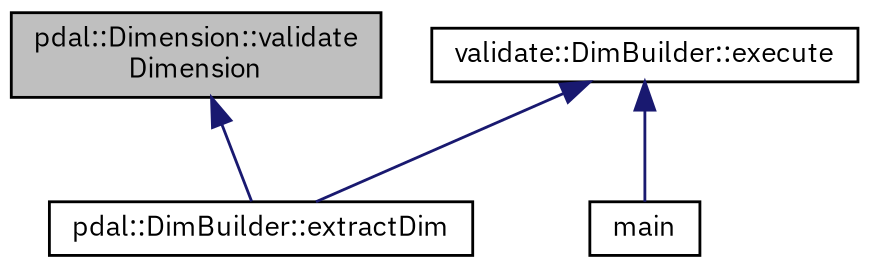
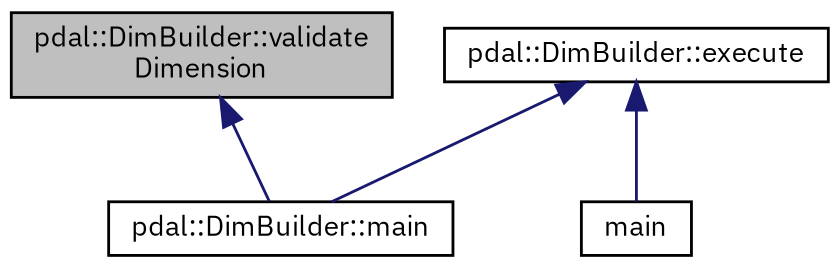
(196, 55) -> (202, 55)
(645, 55) -> (636, 55)
(261, 229) -> (281, 229)
